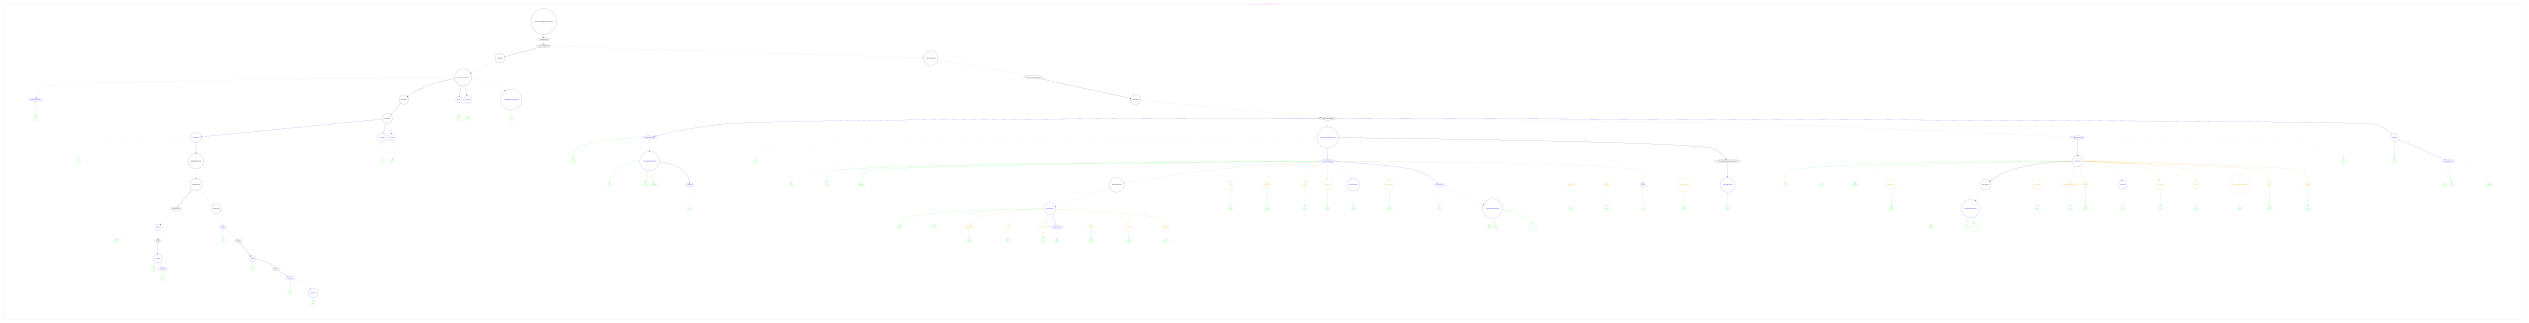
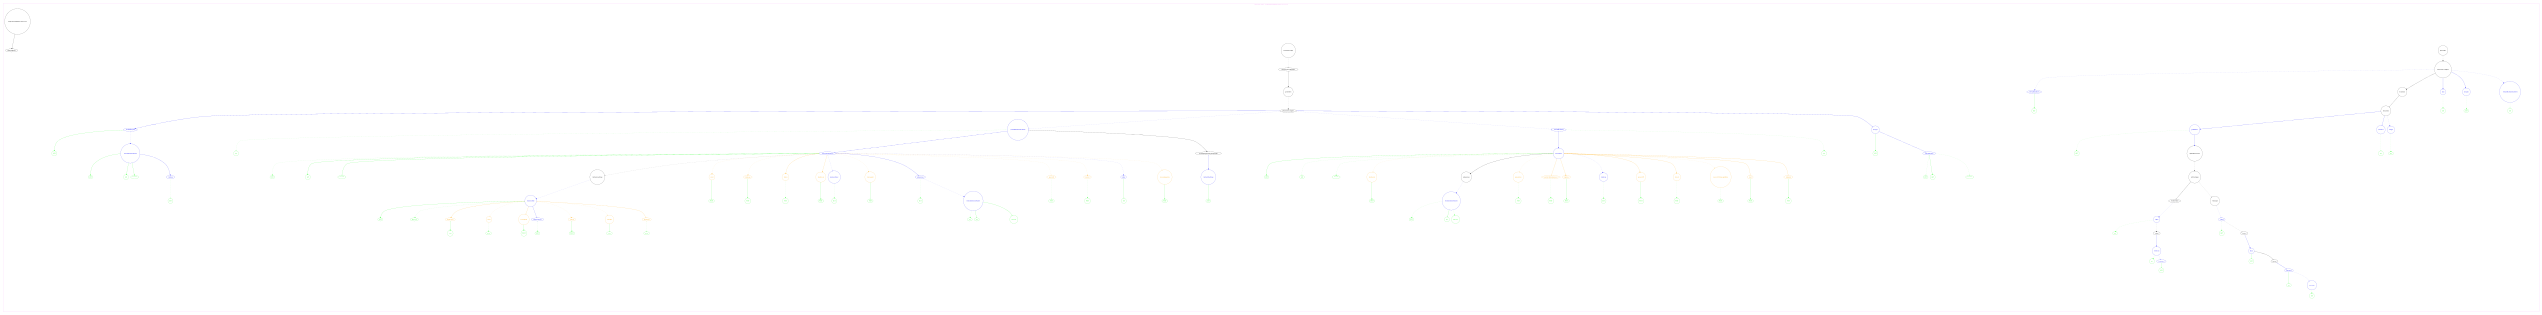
(544, 46) -> none
